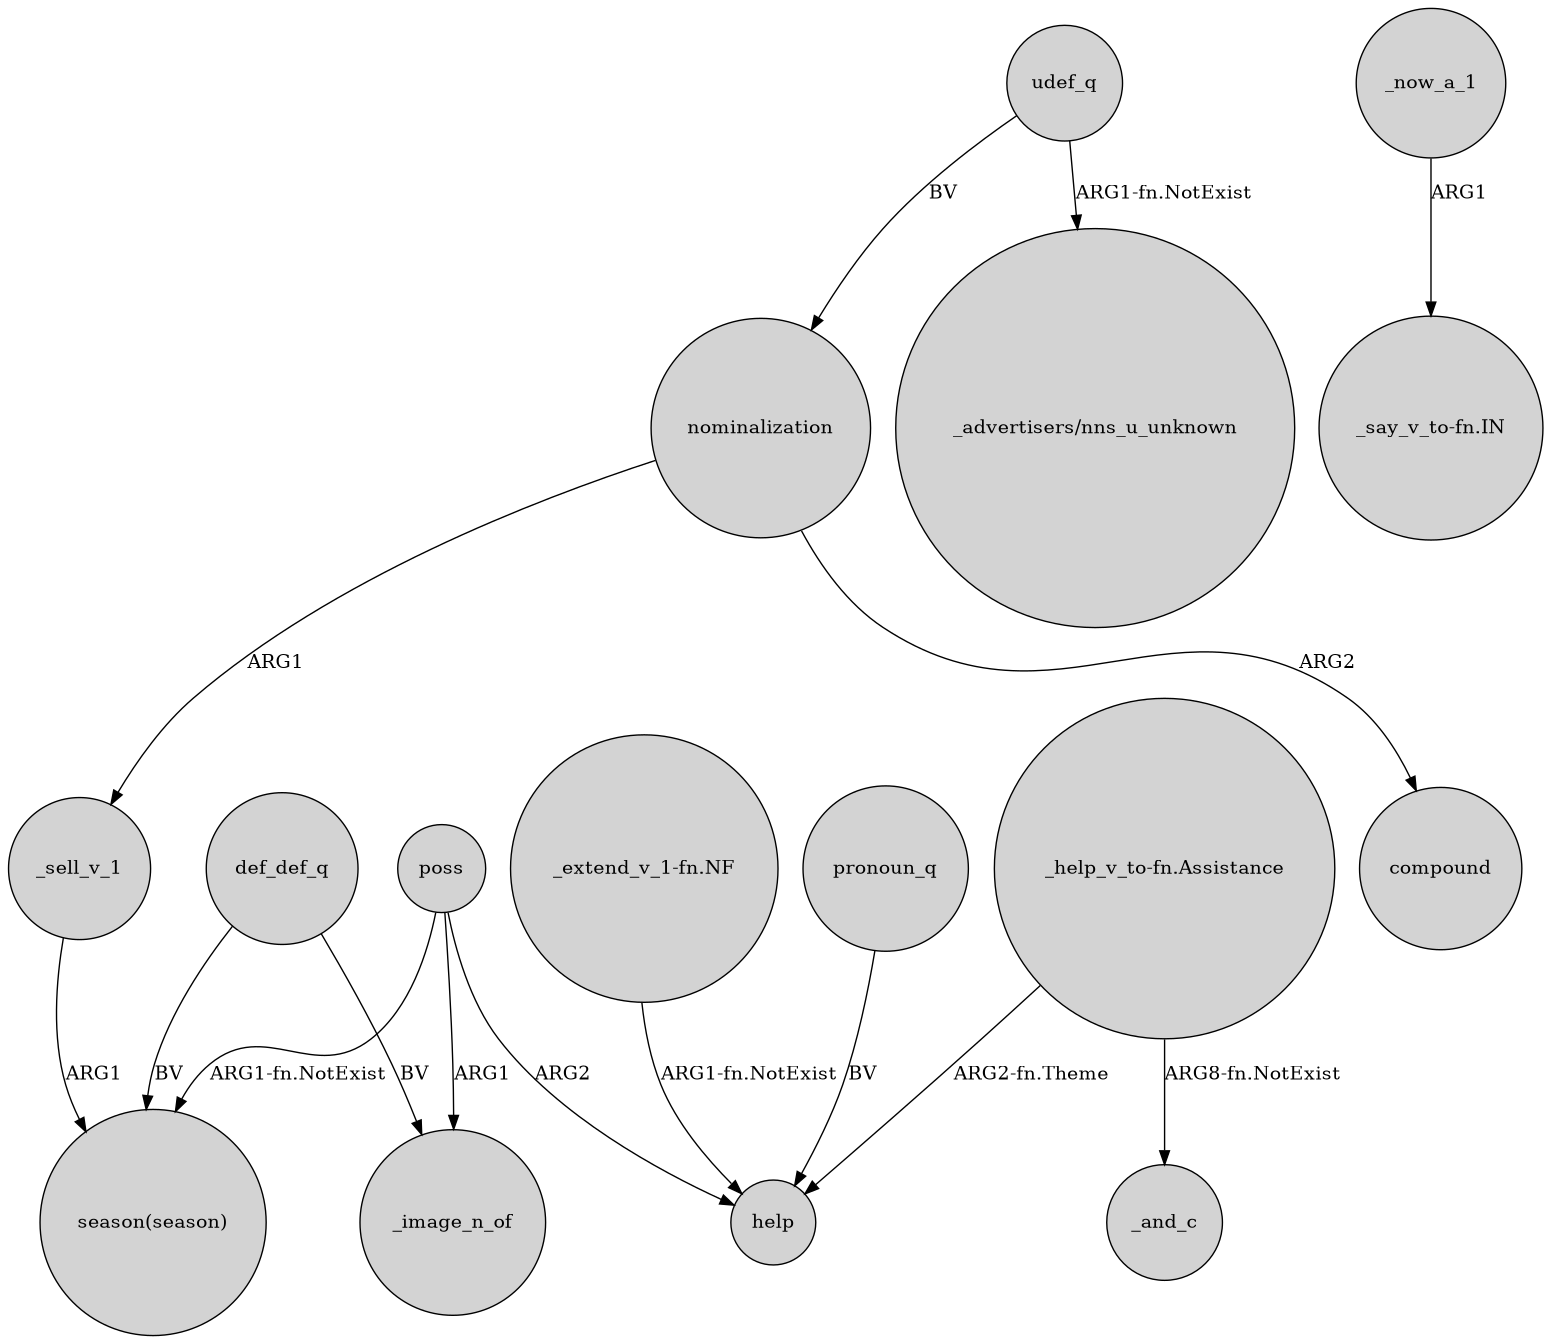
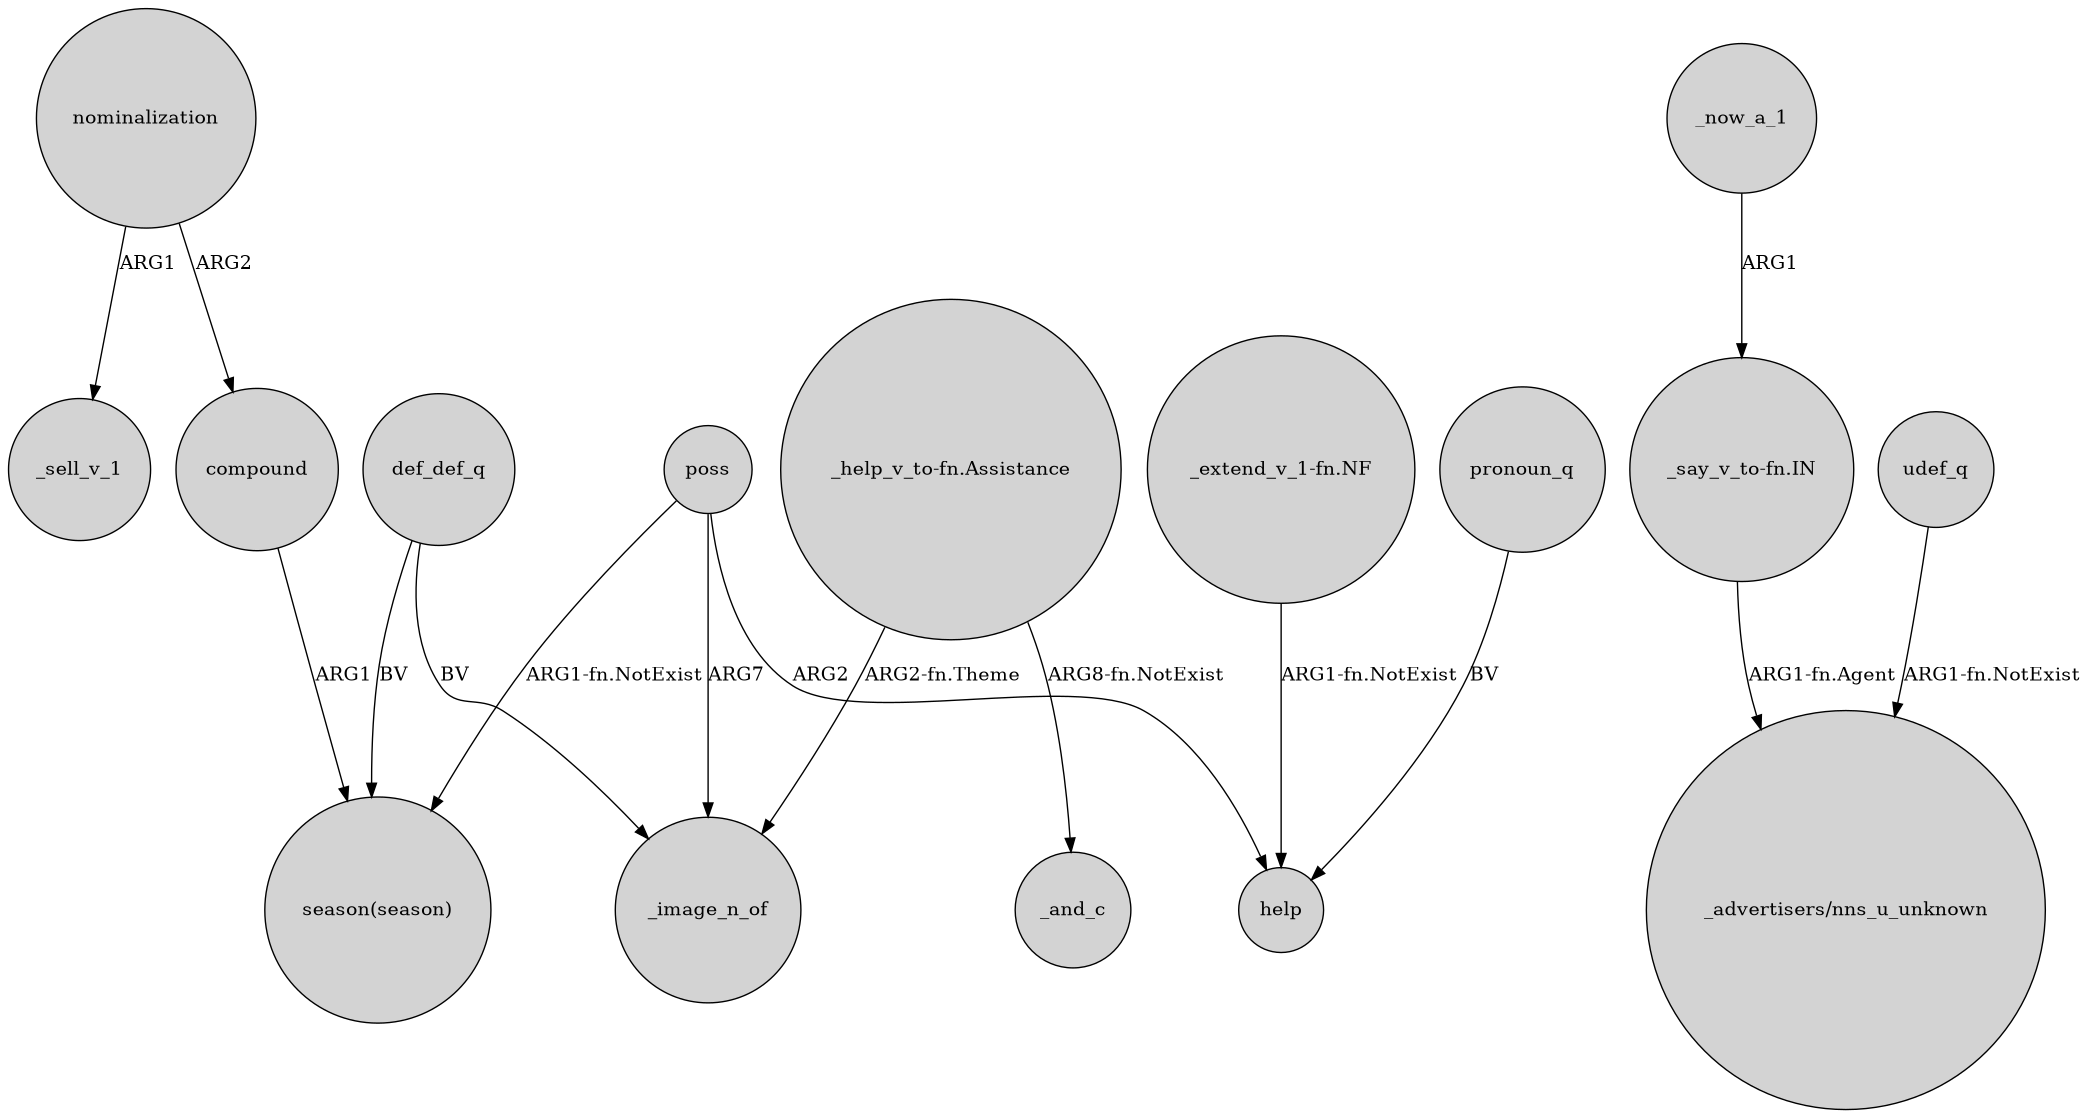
(906, 205) -> none
none -> (1742, 649)
(57, 1030) -> (311, 668)
(483, 1074) -> (737, 675)
(929, 1086) -> (831, 727)
